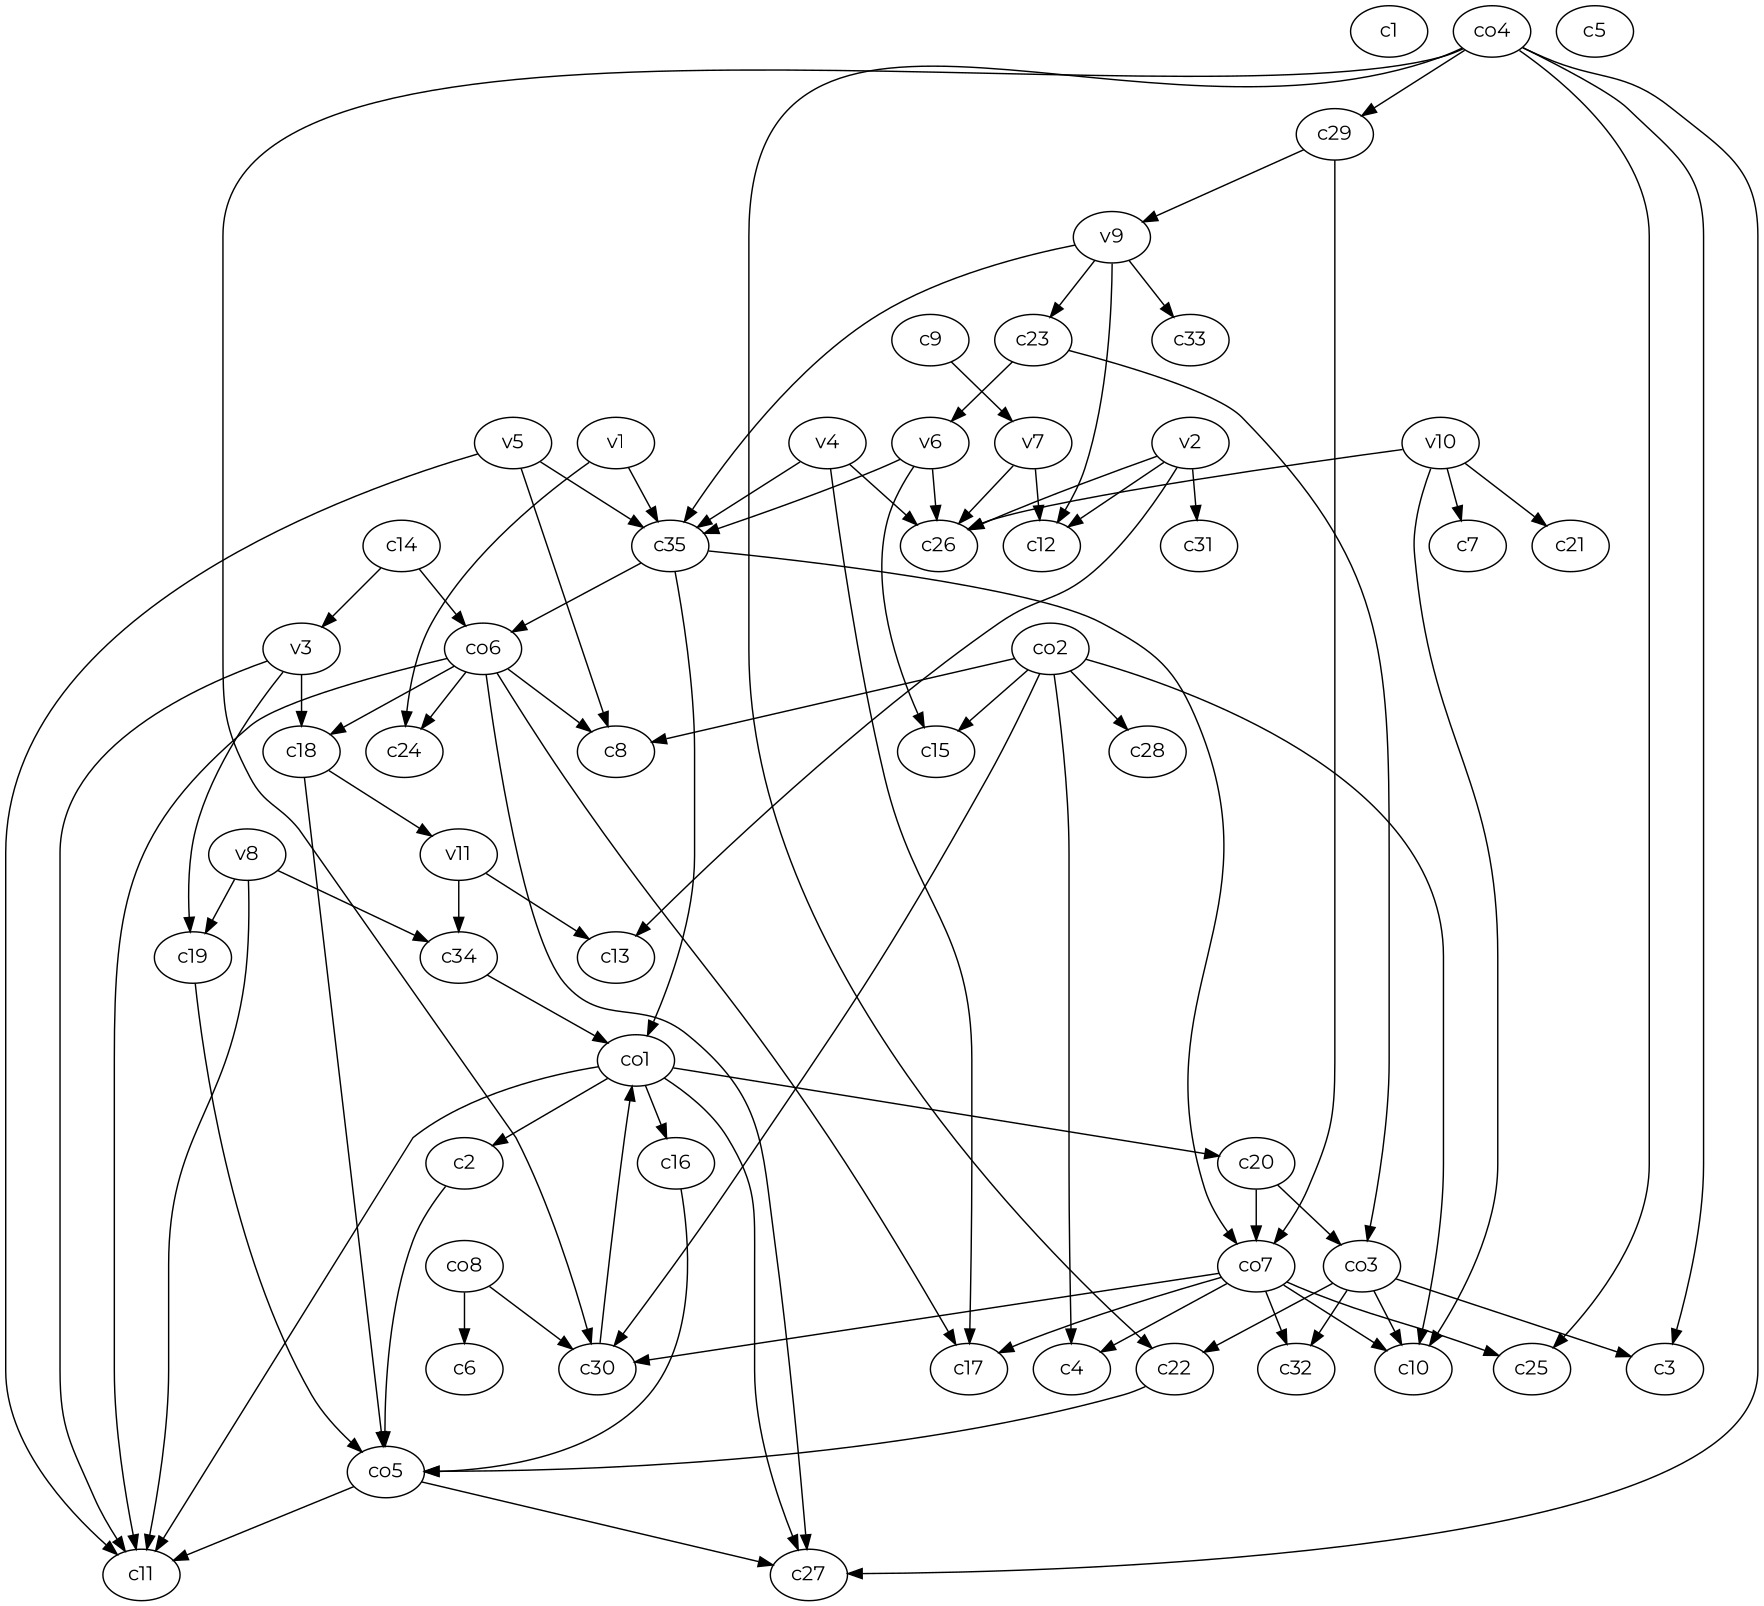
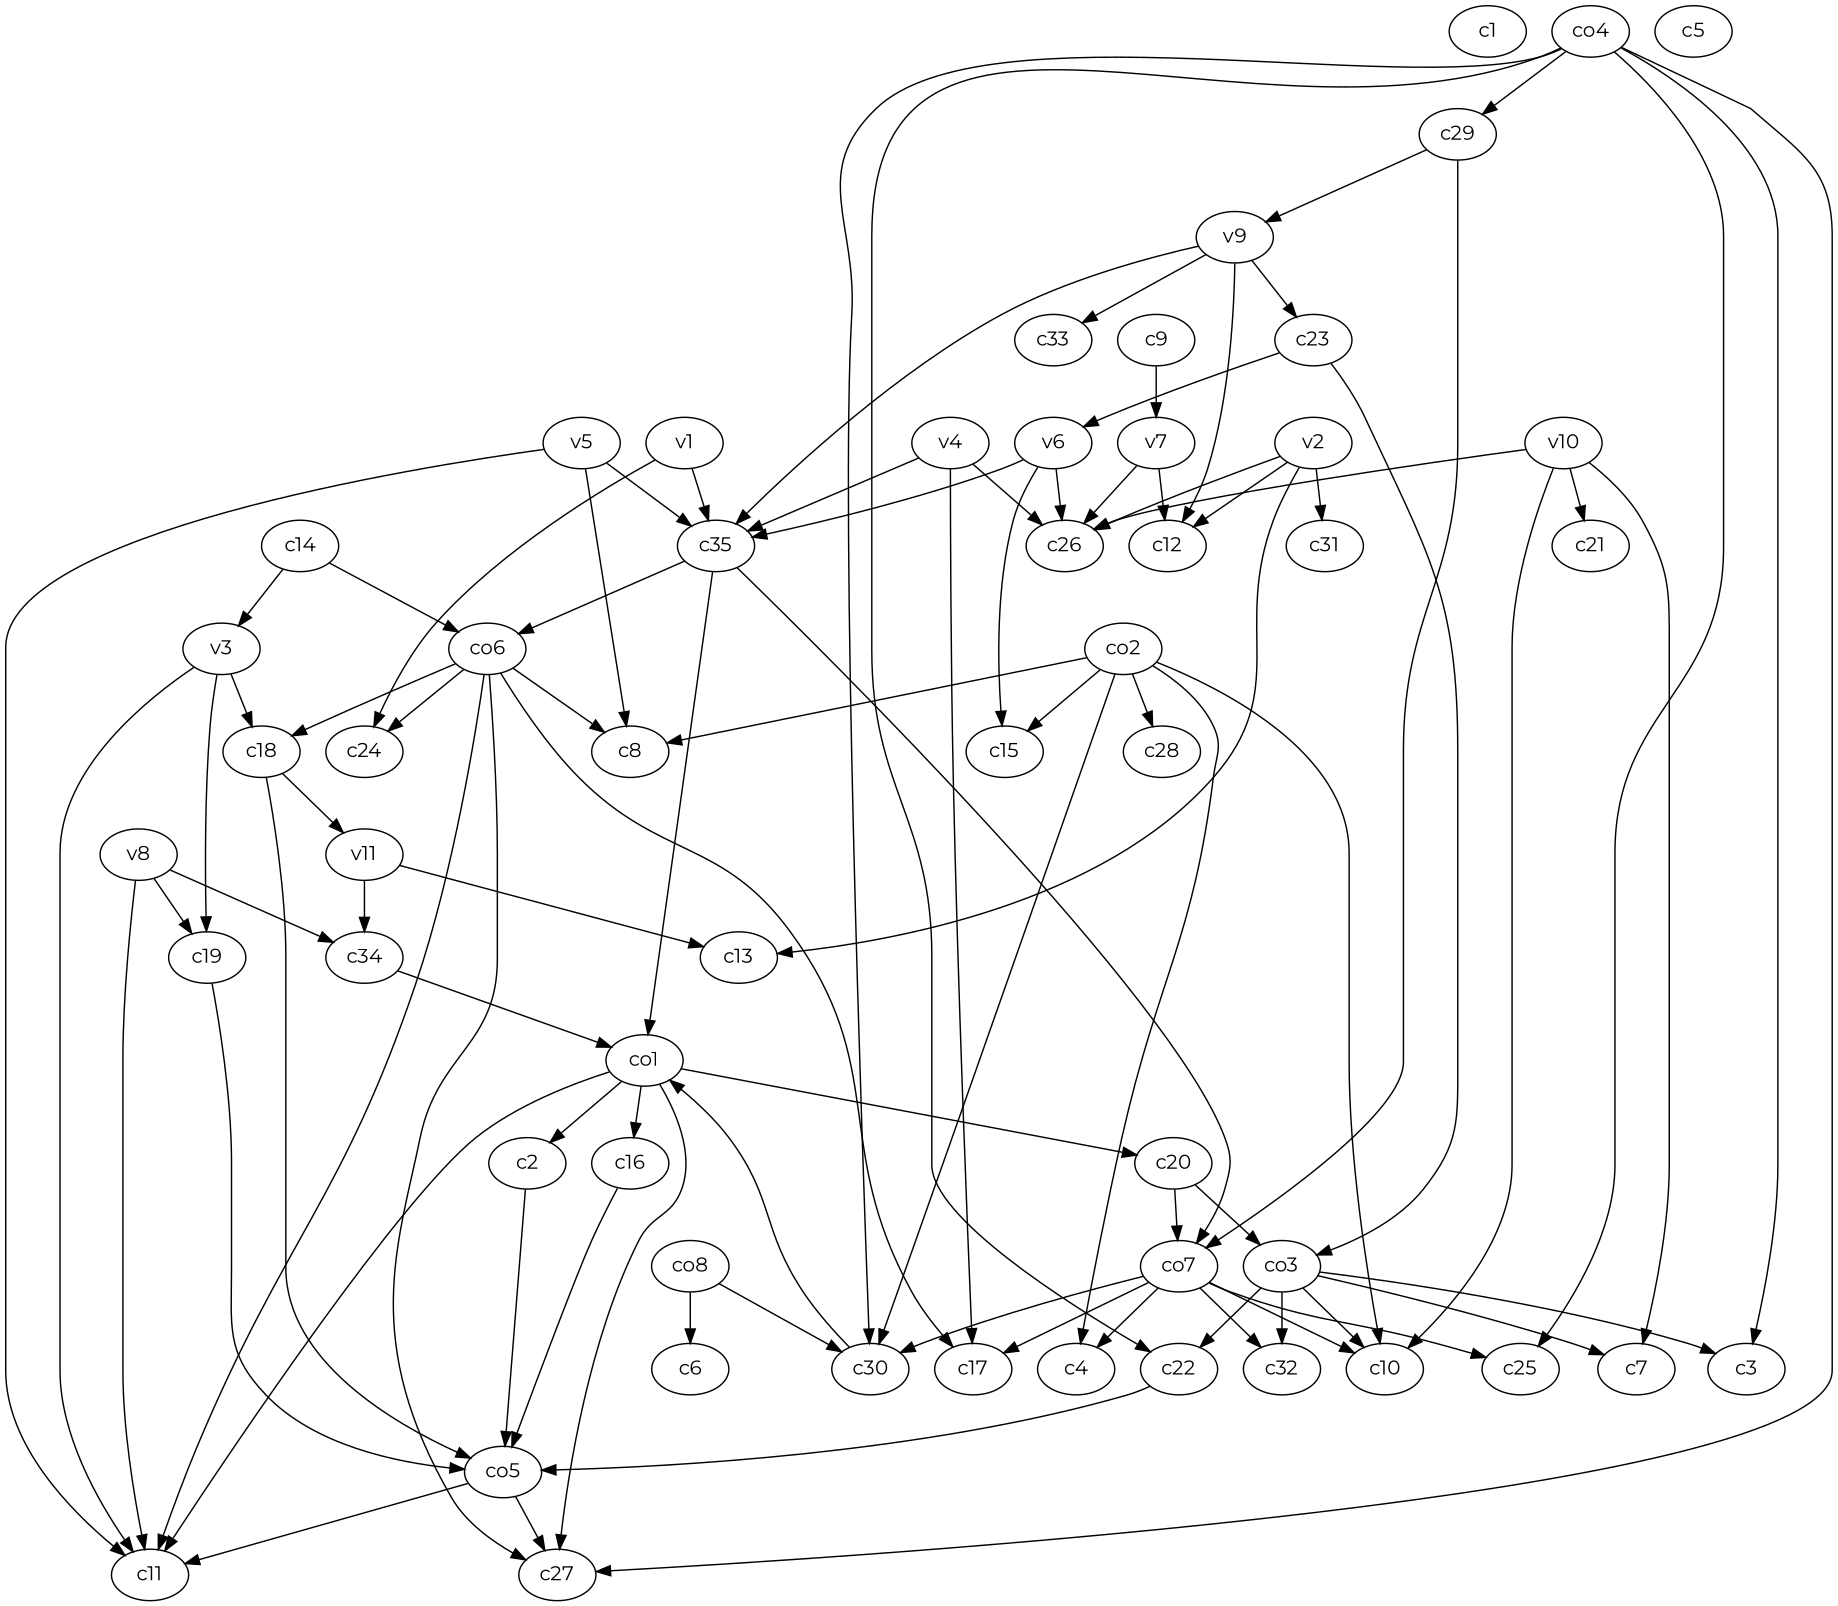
none -> (1462, 1311)
